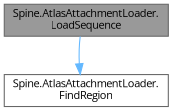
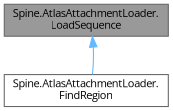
(79, 50) -> (93, 61)
